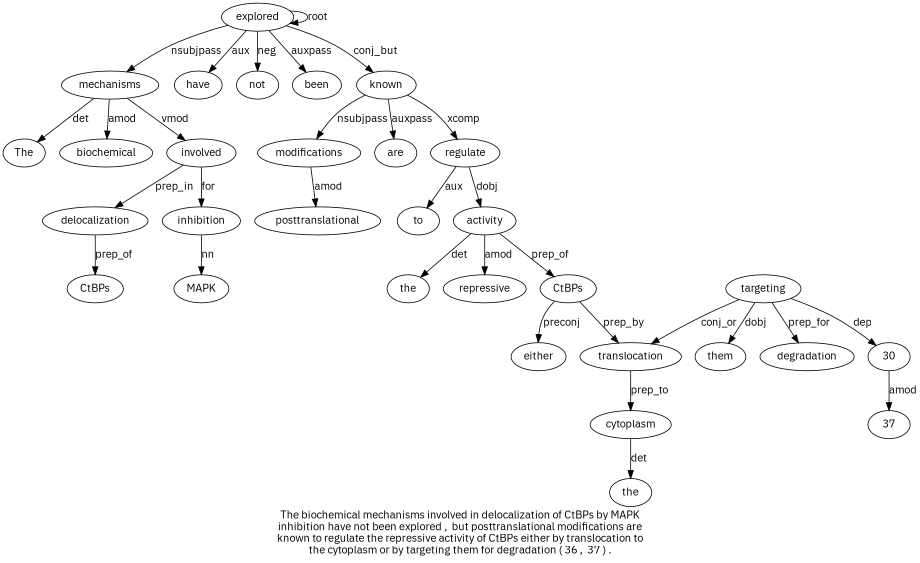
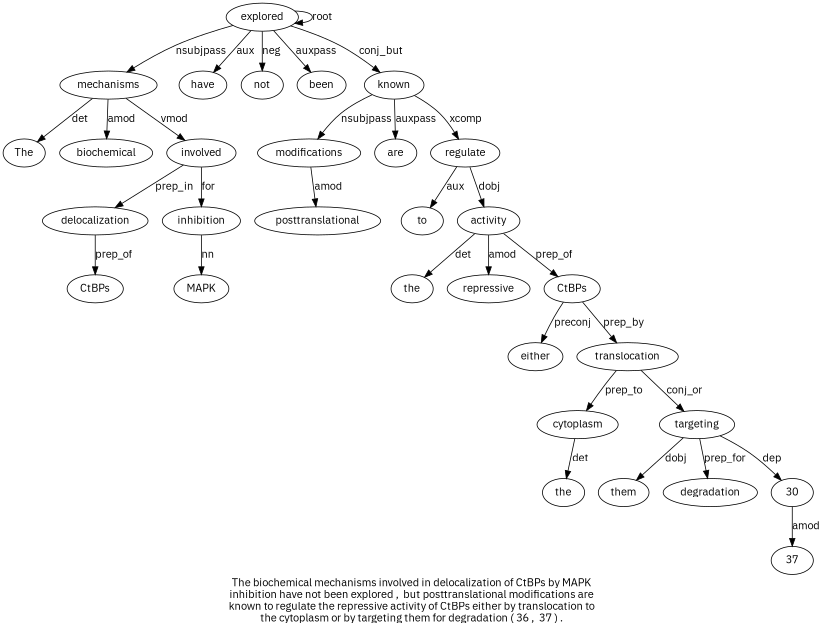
(698, 318) -> (660, 388)
